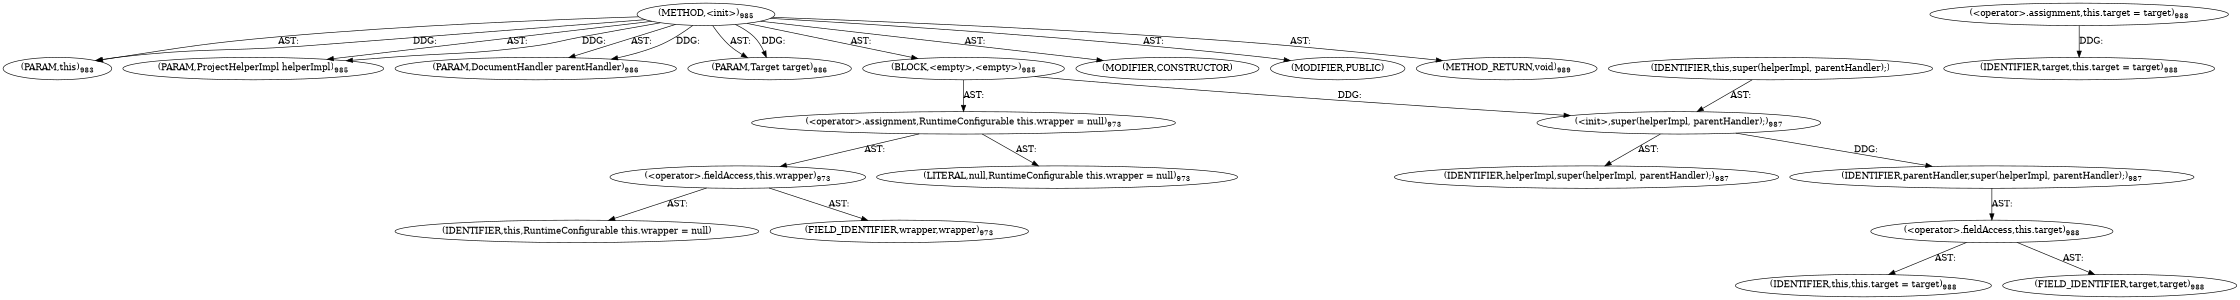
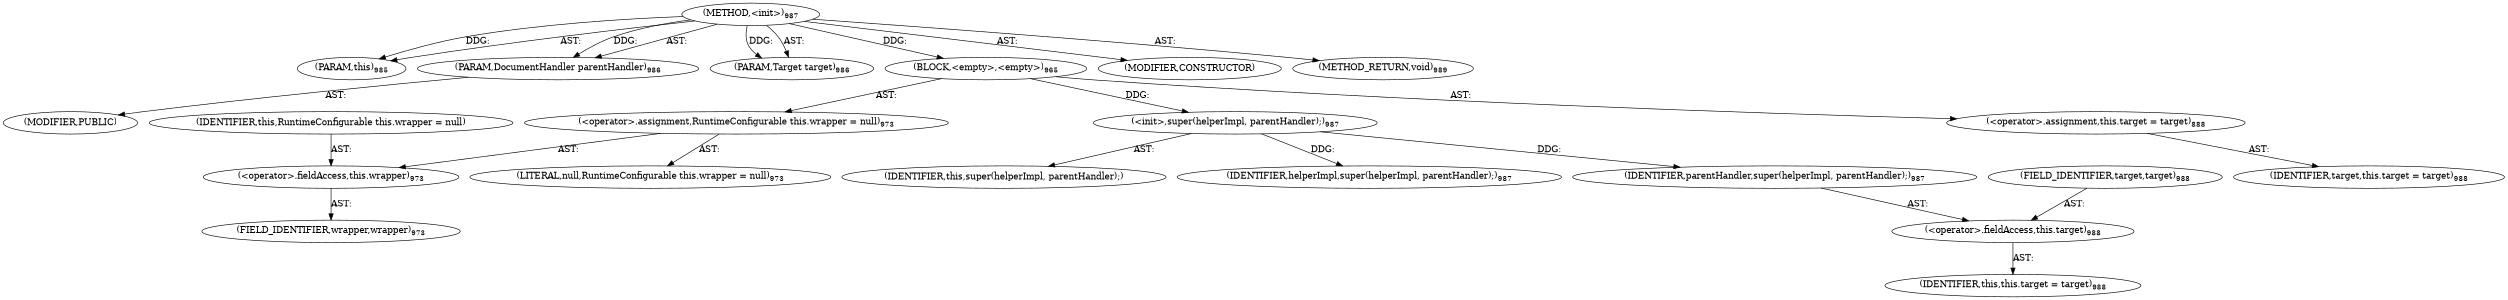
(747, 13) -> (792, 13)
(2182, 13) -> (2198, 122)
(1027, 36) -> (296, 94)
(863, 41) -> (896, 41)
(2093, 41) -> (2261, 150)
(87, 68) -> (381, 68)
(1029, 68) -> (1051, 68)
(253, 69) -> none
(1727, 94) -> (1123, 149)
none -> (1503, 103)
(1650, 150) -> (1324, 150)
(661, 203) -> (331, 147)
(2053, 257) -> (2062, 203)
